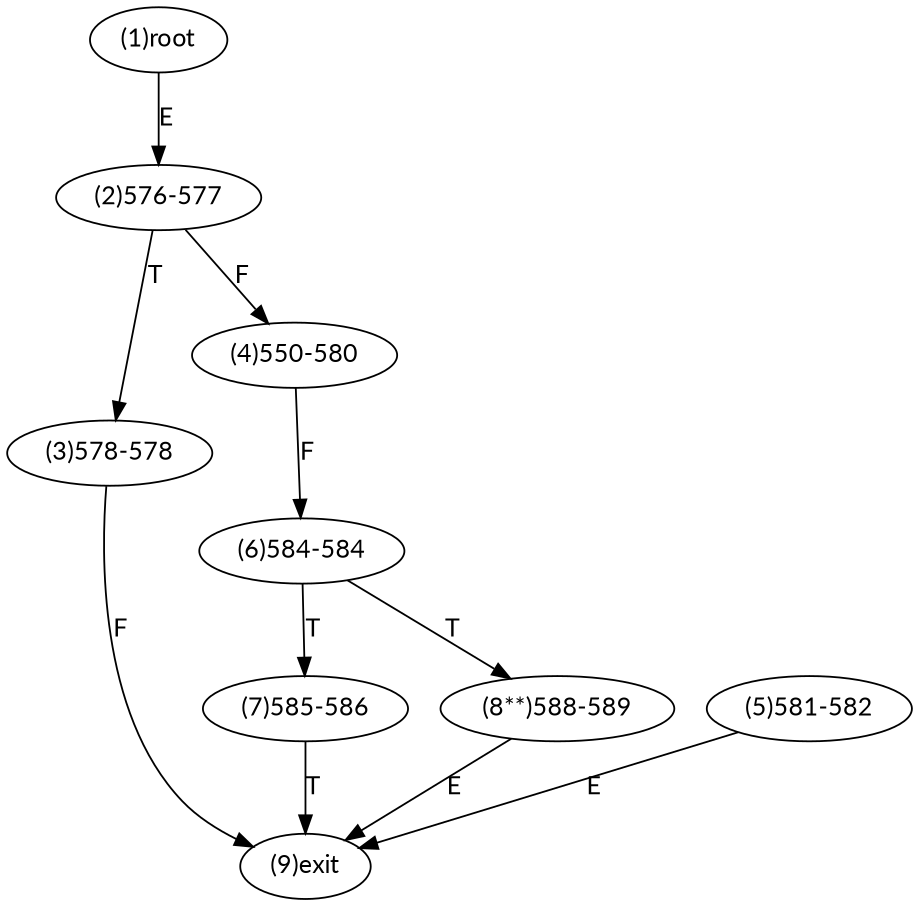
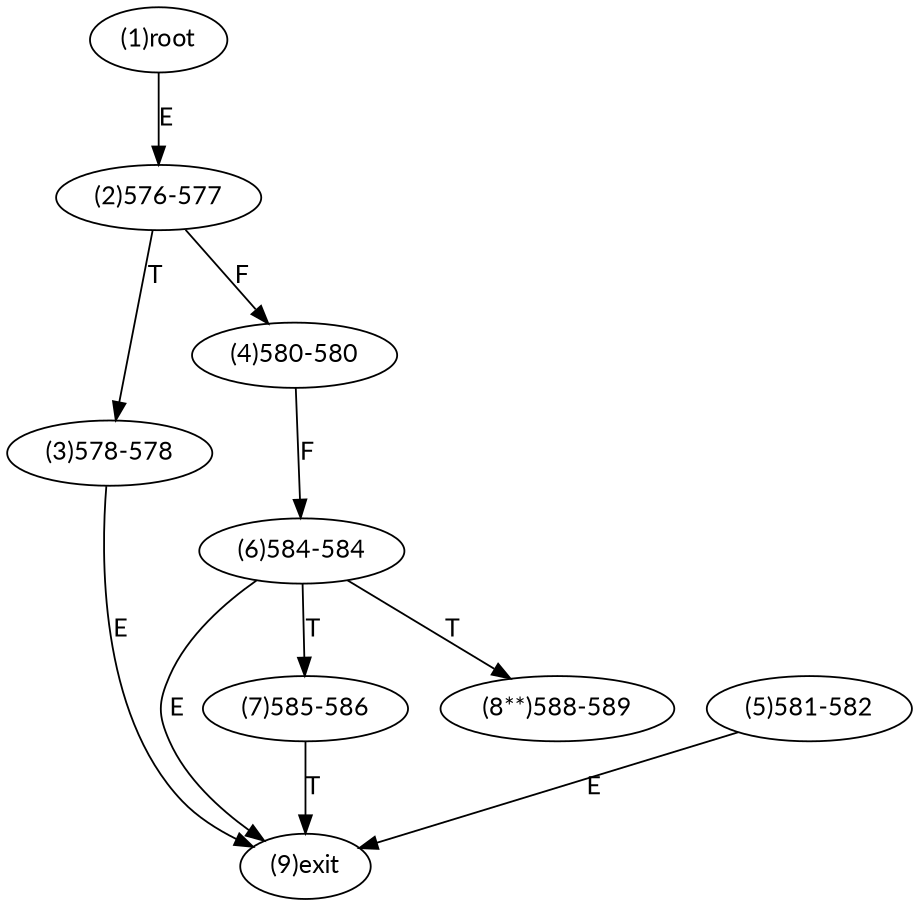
(295, 355) -> (295, 355)
(122, 630) -> (122, 630)
(436, 785) -> (161, 704)
